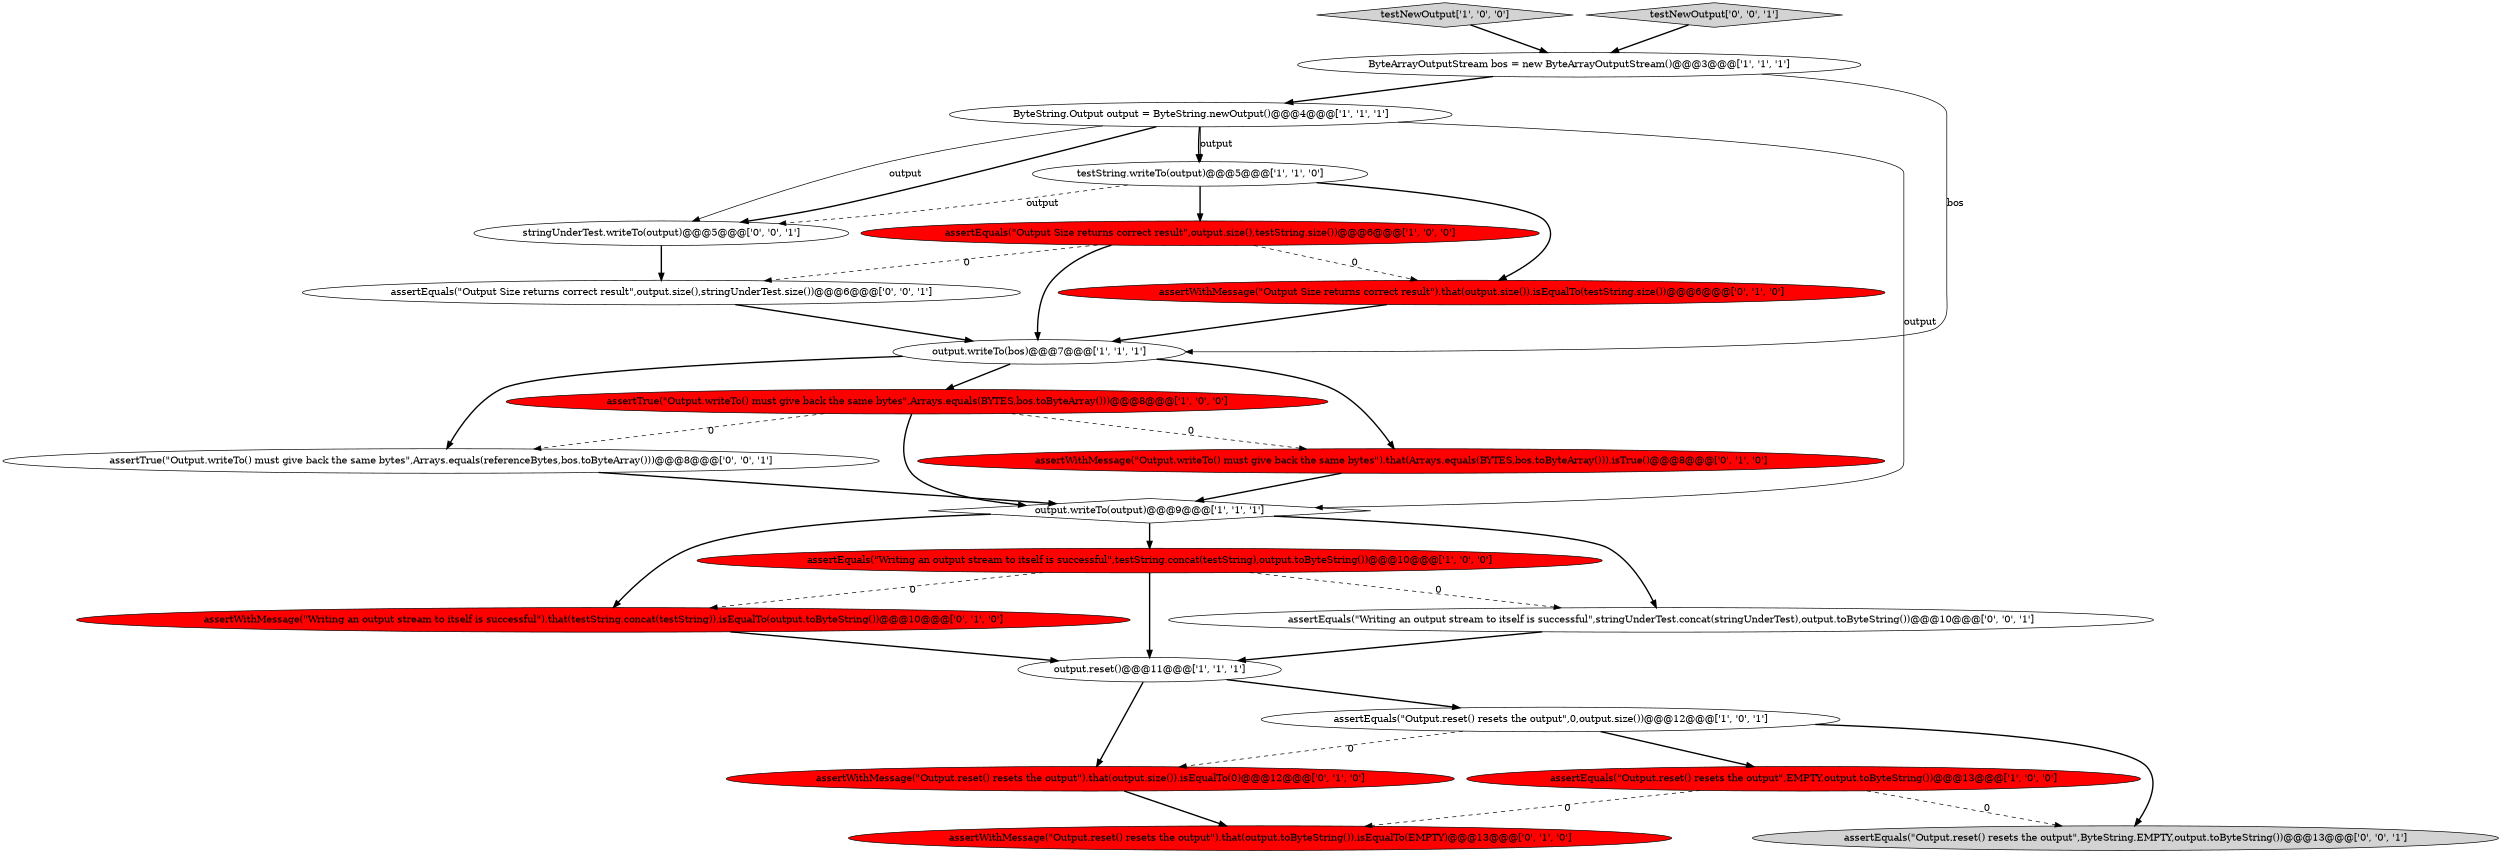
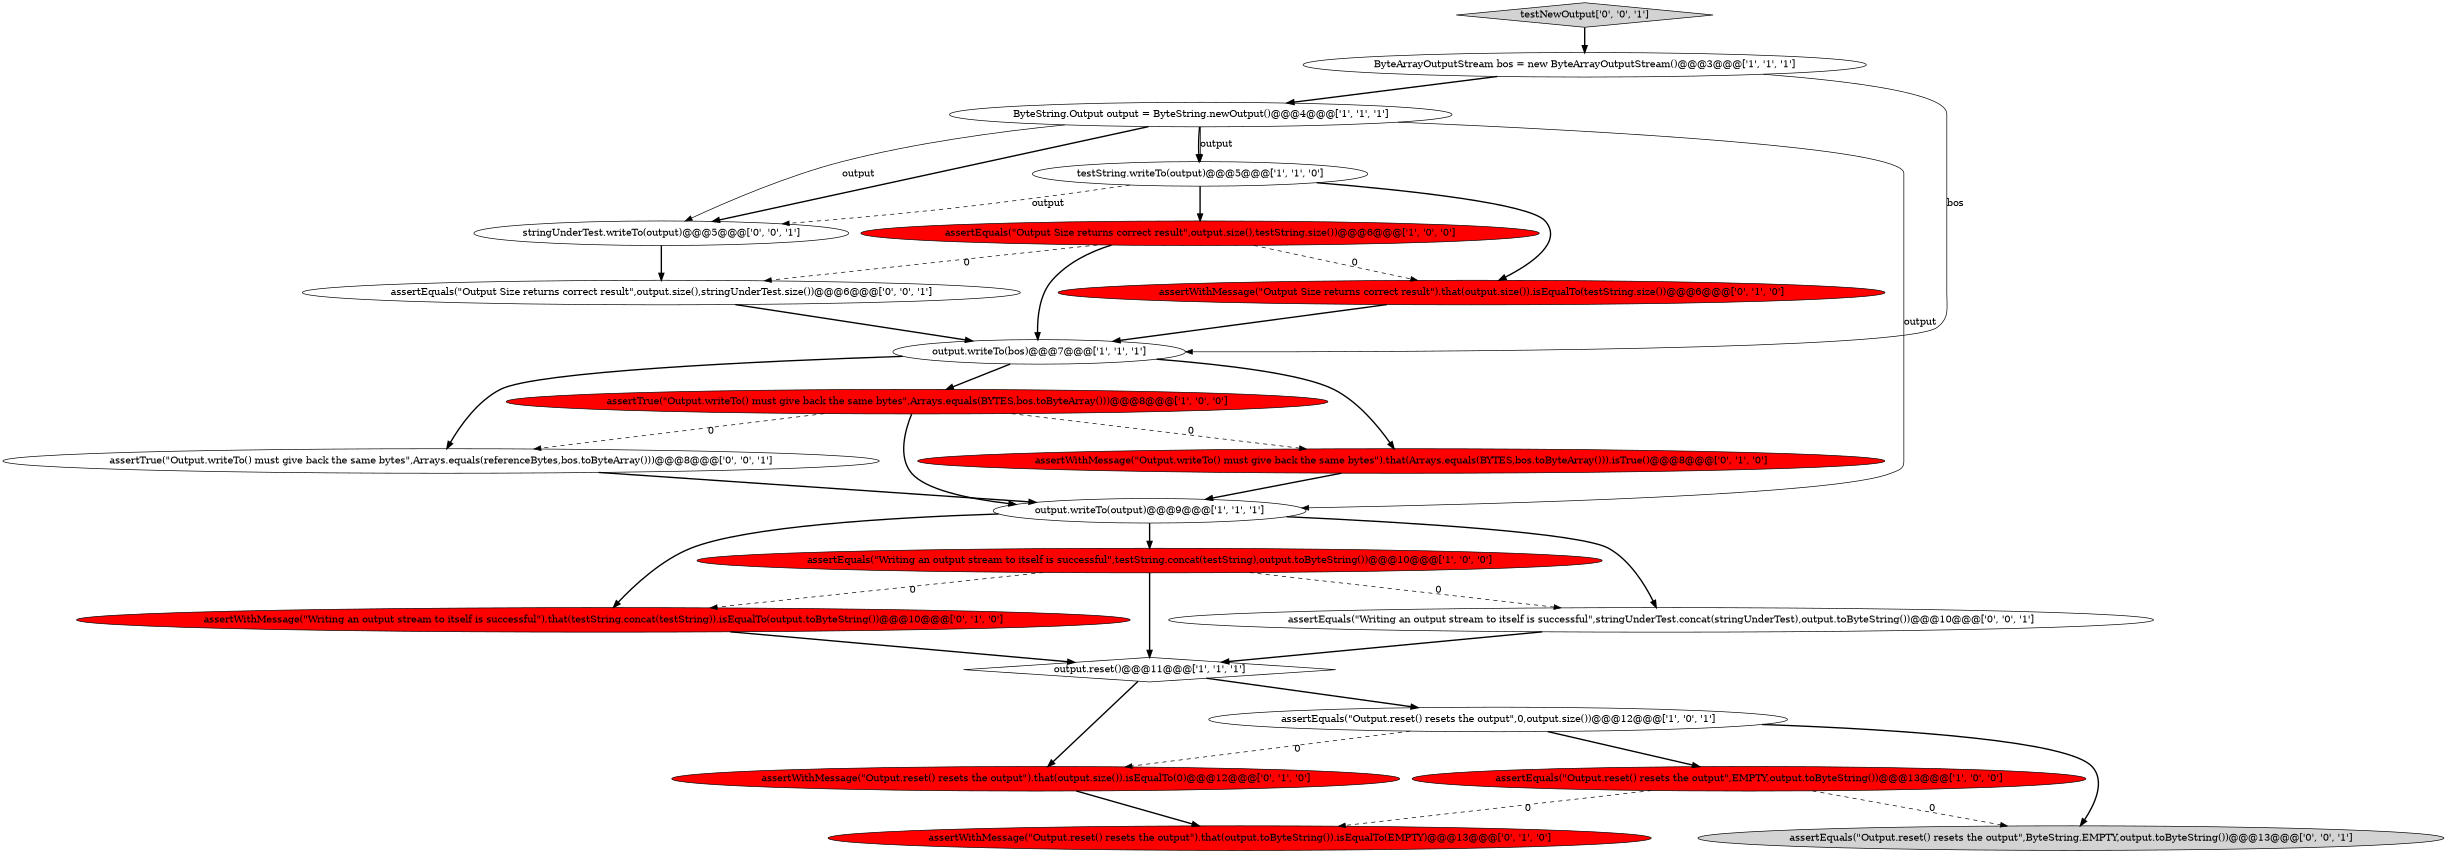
(1445, 15) -> none
(1150, 511) -> (1150, 511)
(1150, 670) -> (1150, 670)
